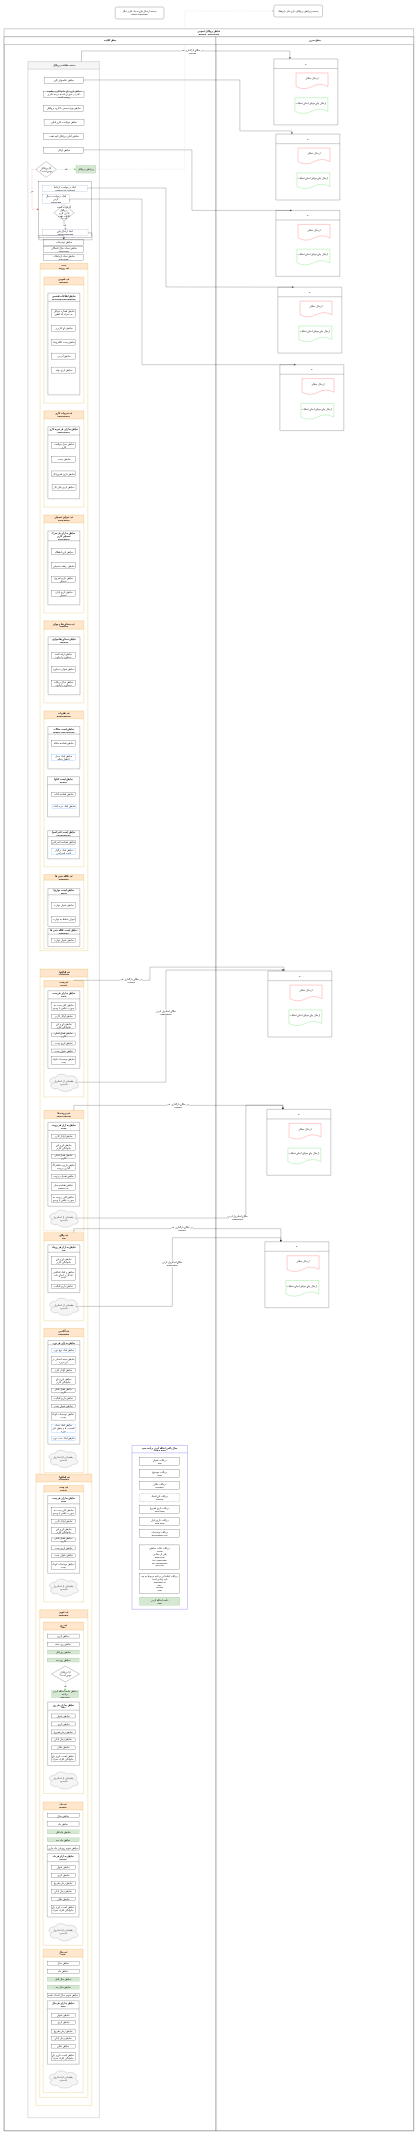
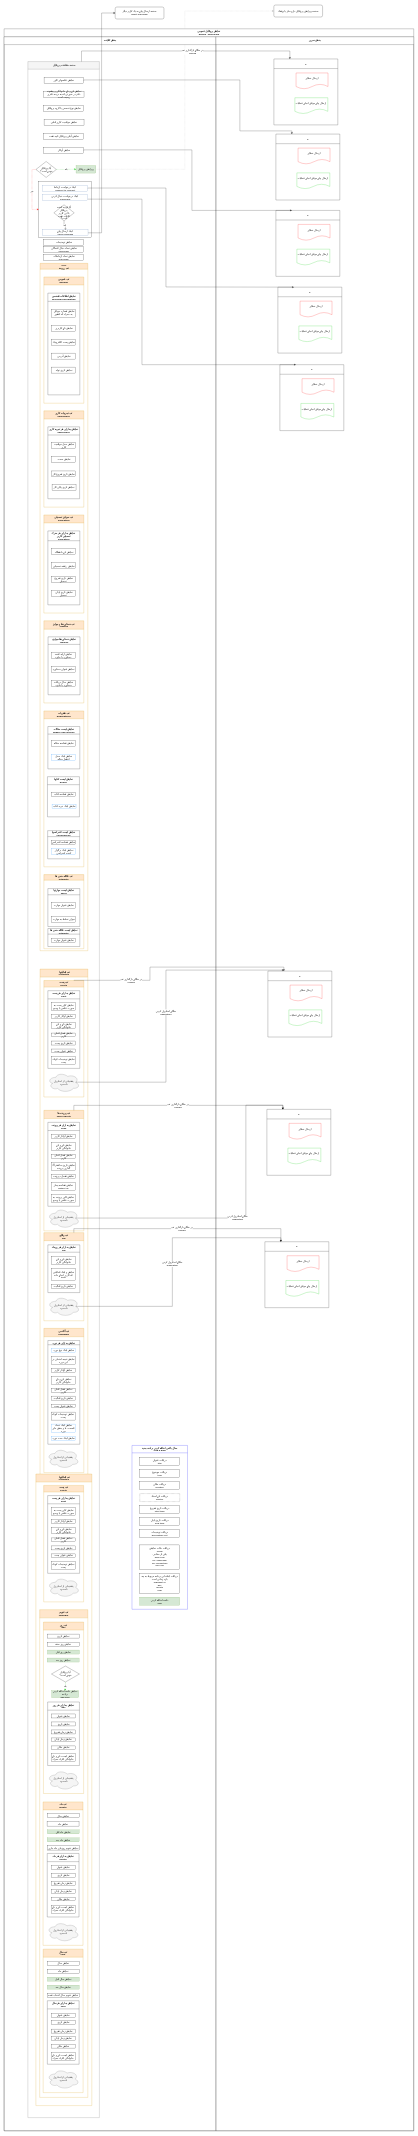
(56, 198) -> (65, 197)
(63, 239) -> (102, 13)
